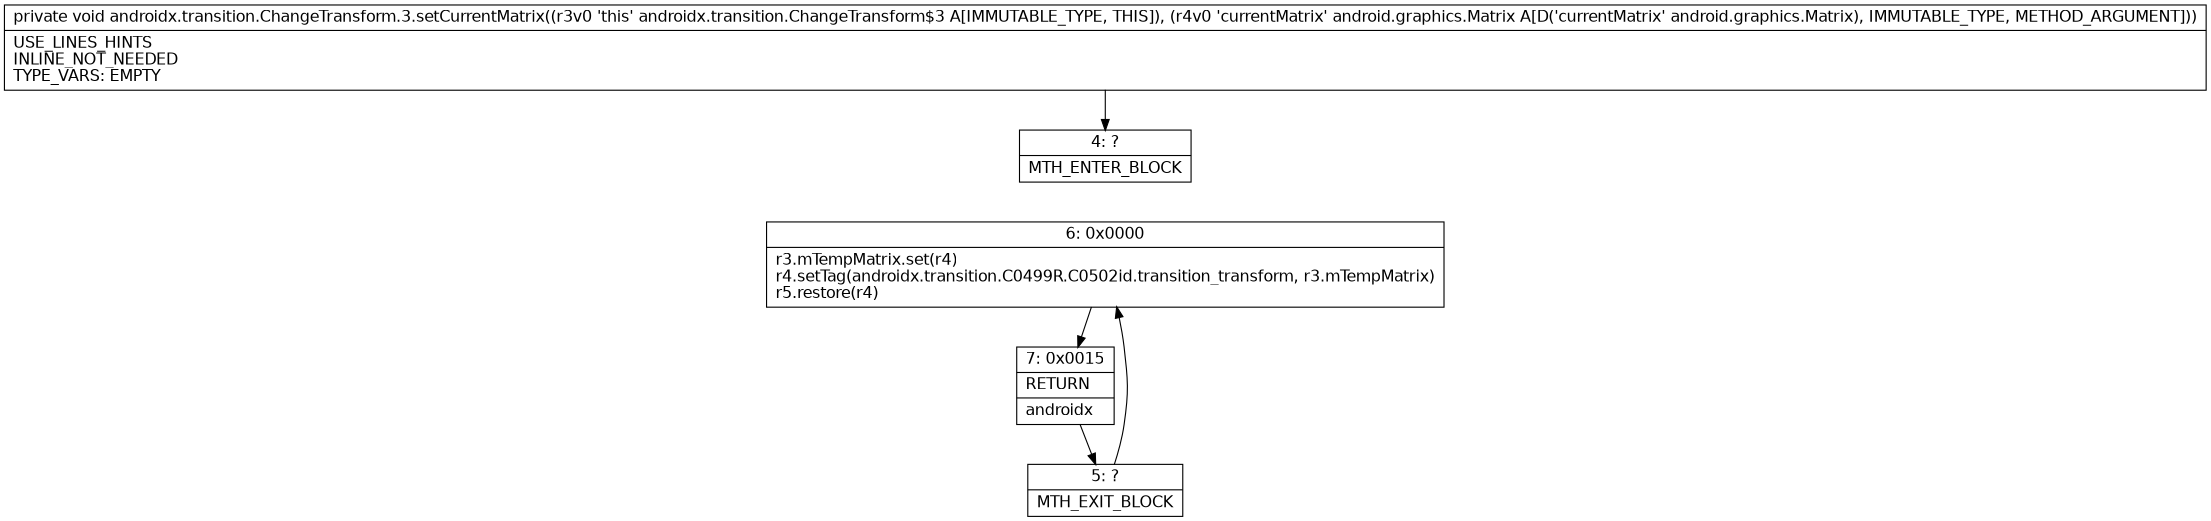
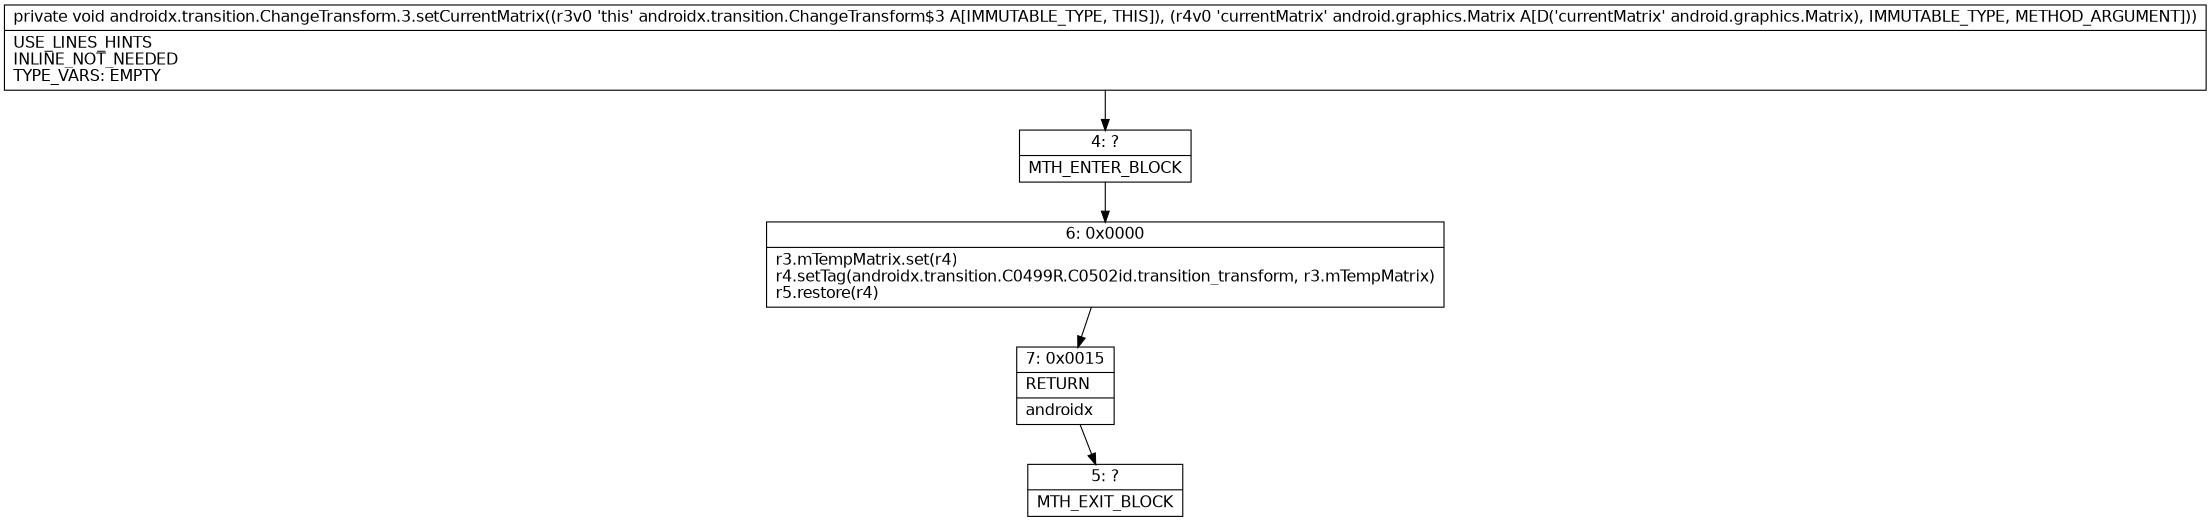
(1127, 392) -> (1105, 196)
